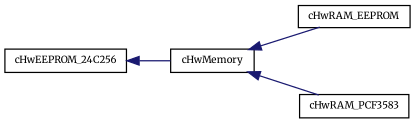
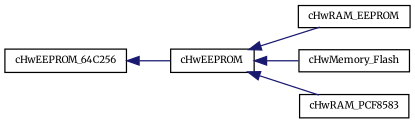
(66, 61) -> (66, 61)
(212, 61) -> (212, 61)
none -> (354, 61)
(354, 106) -> (354, 106)
